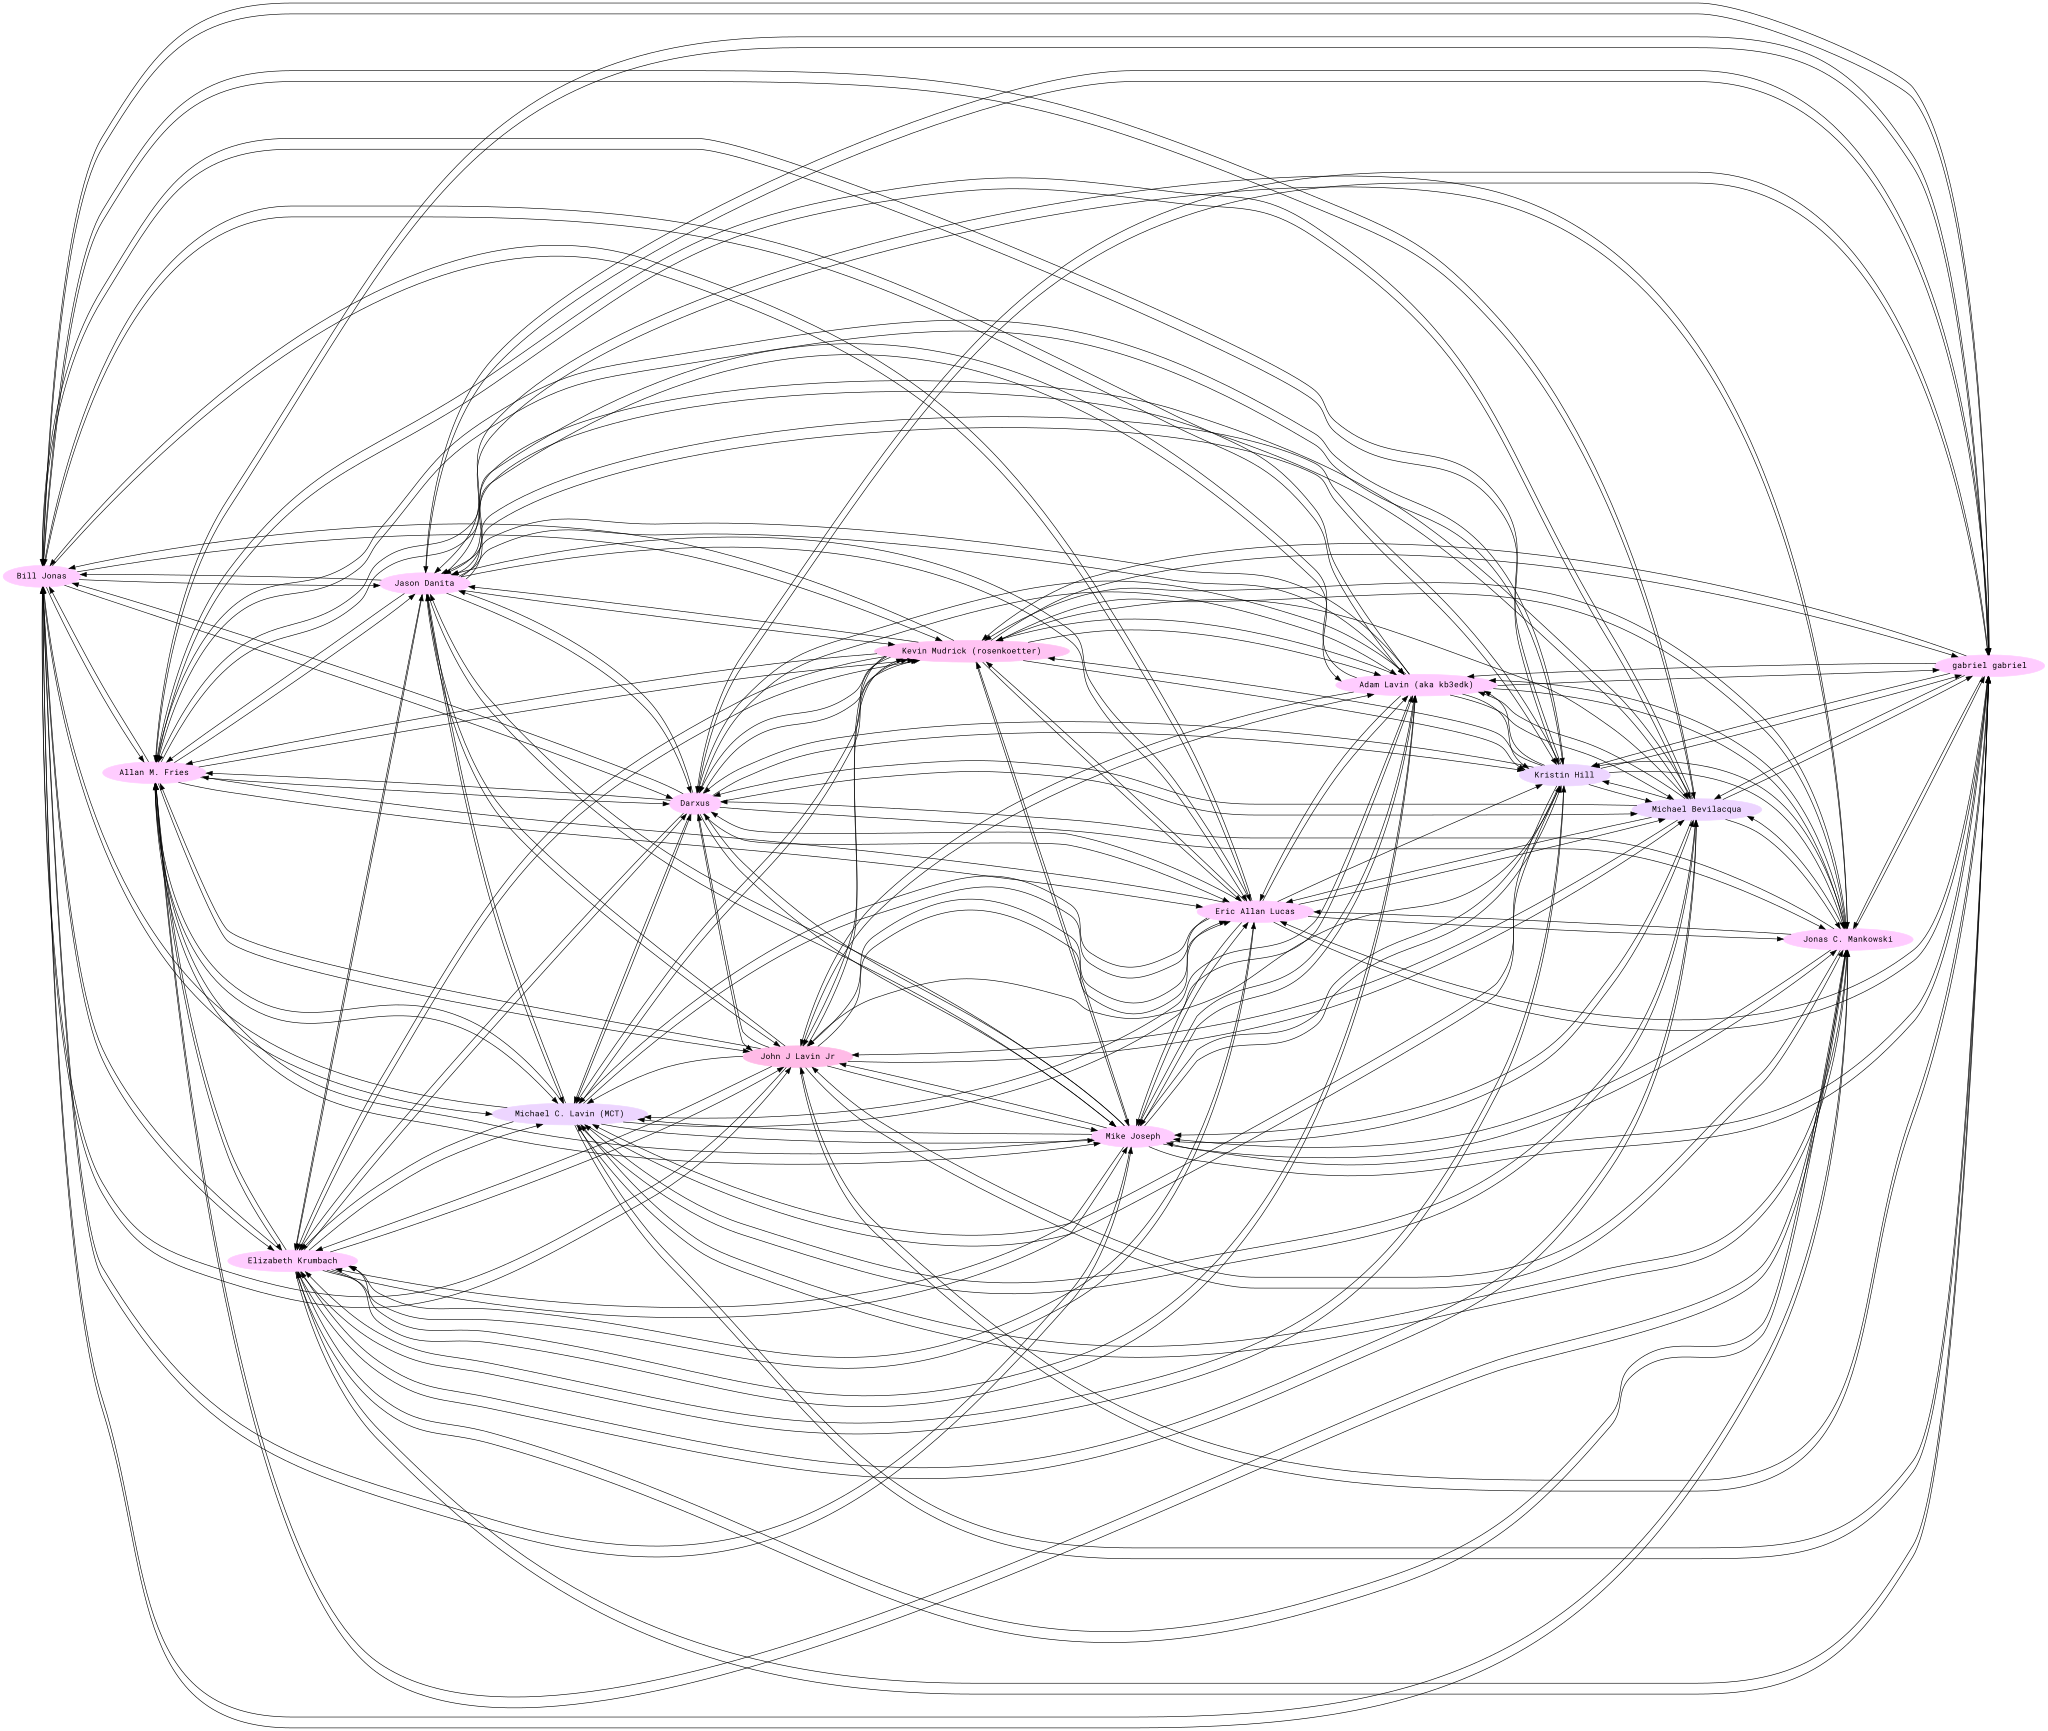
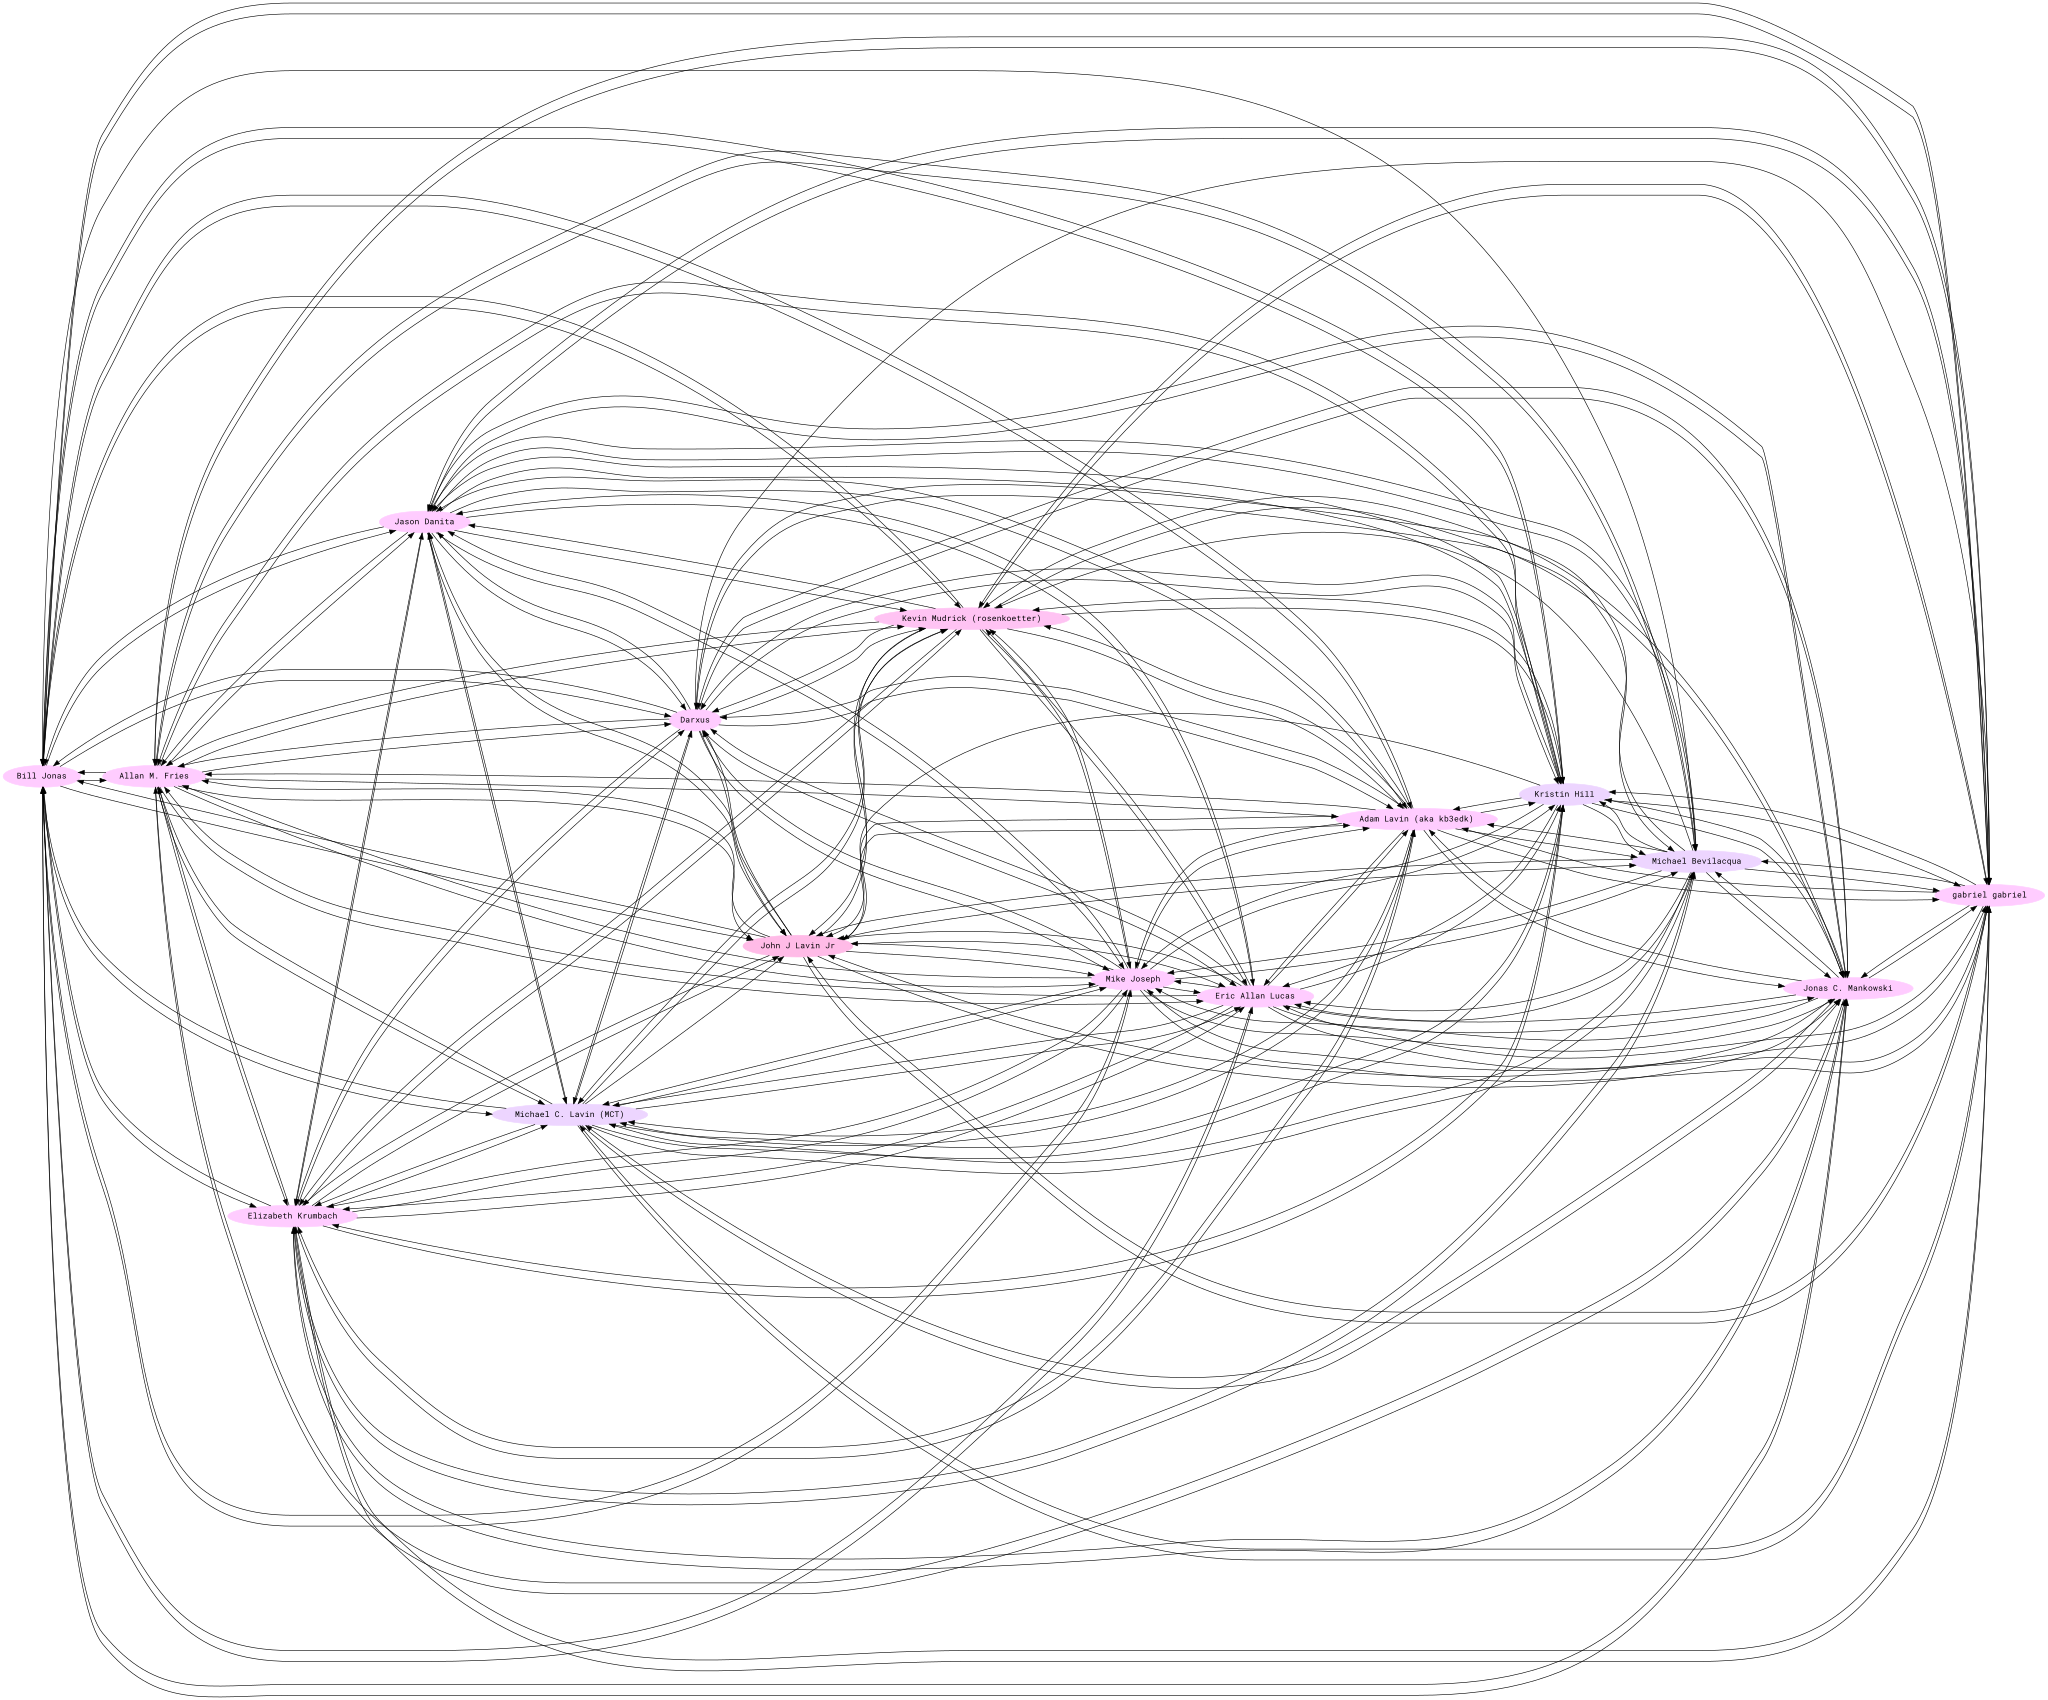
(878, 87) -> none
(1401, 173) -> none
none -> (1443, 923)
(665, 1068) -> (682, 1033)
